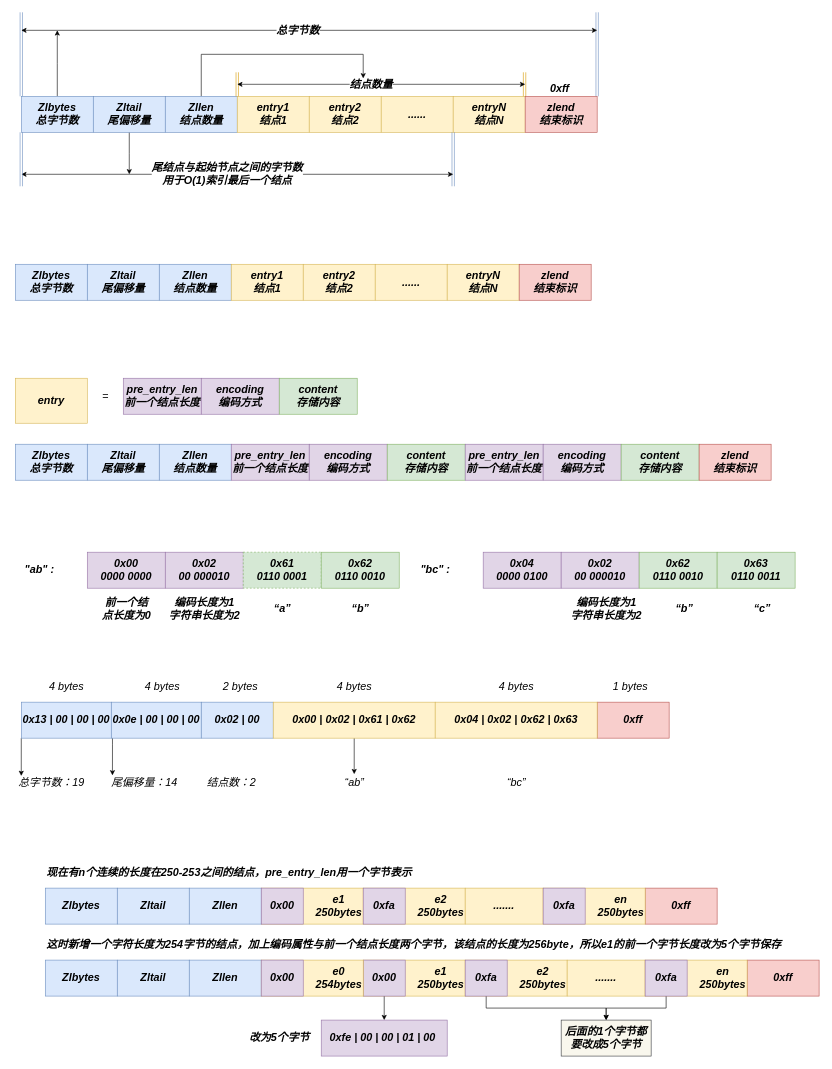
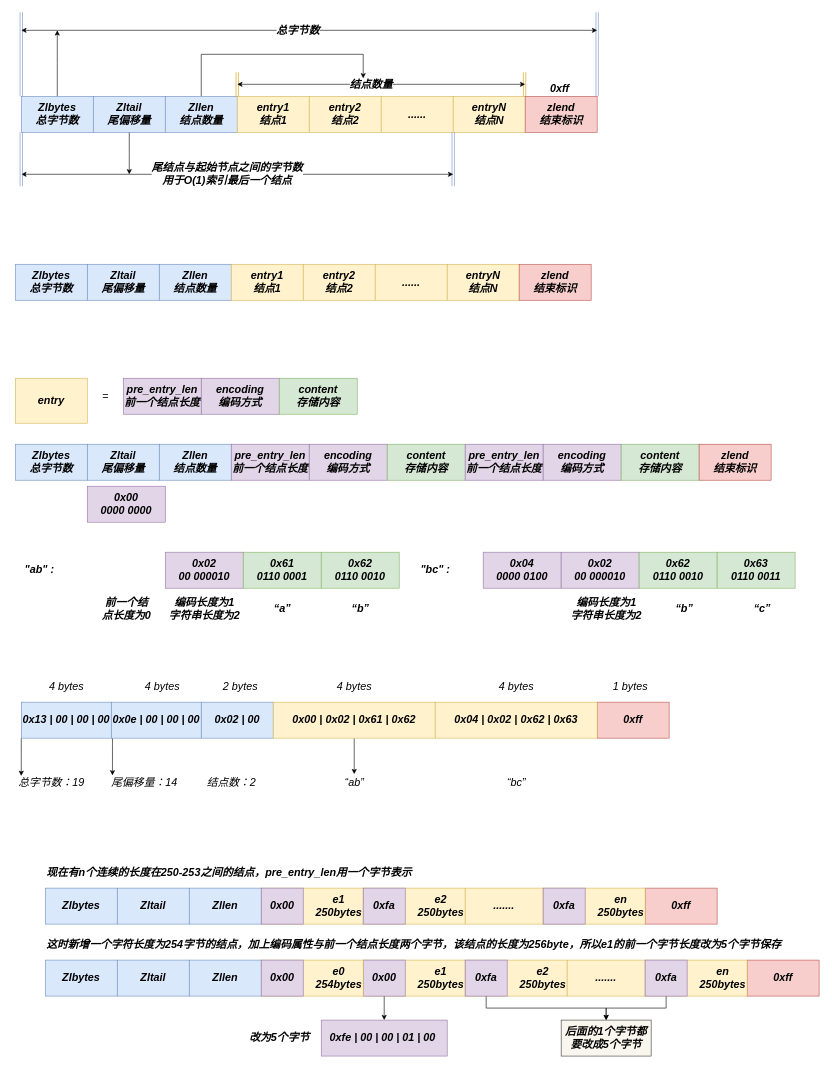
(126, 570) -> (126, 504)
(282, 570) -> (282, 570)
